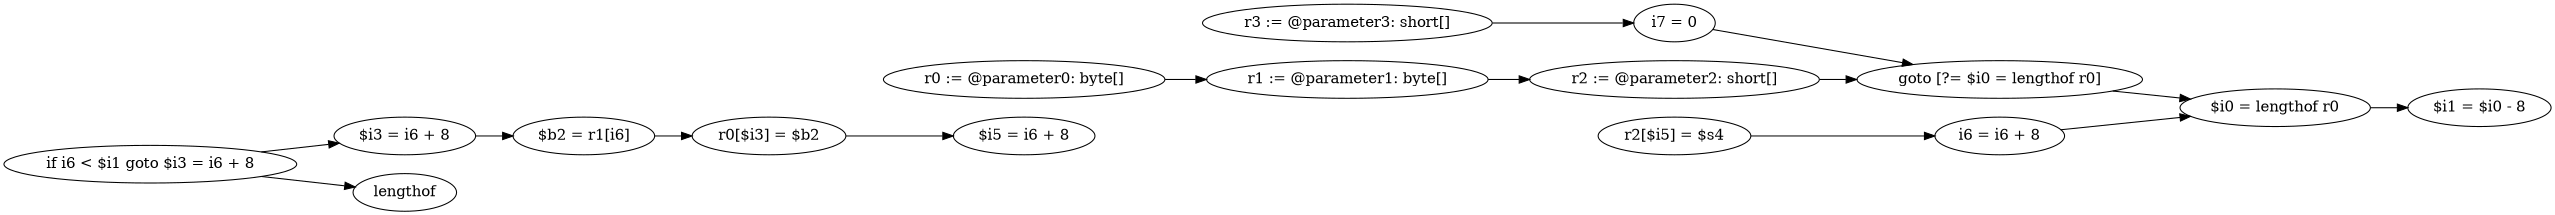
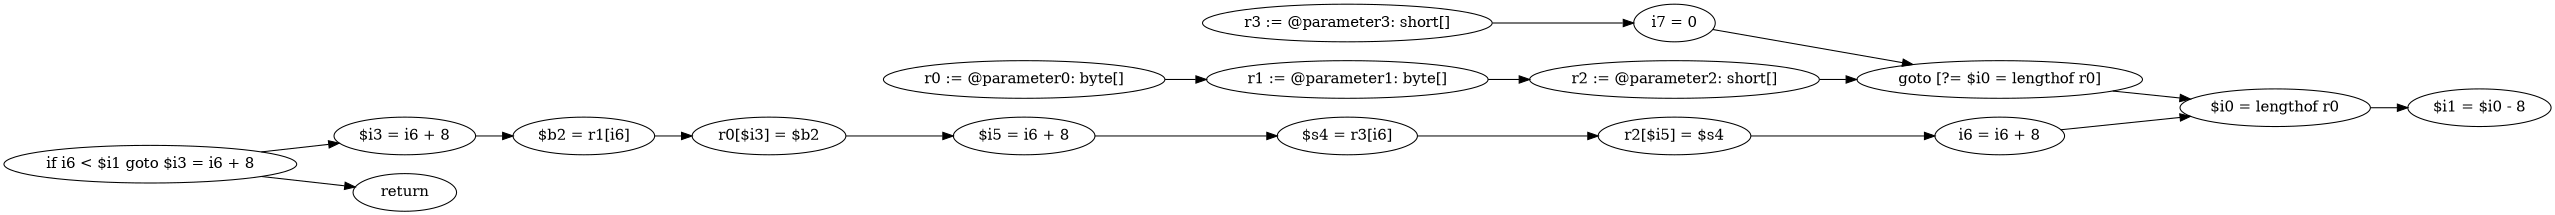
none -> (1347, 136)
(405, 192) -> (405, 192)
